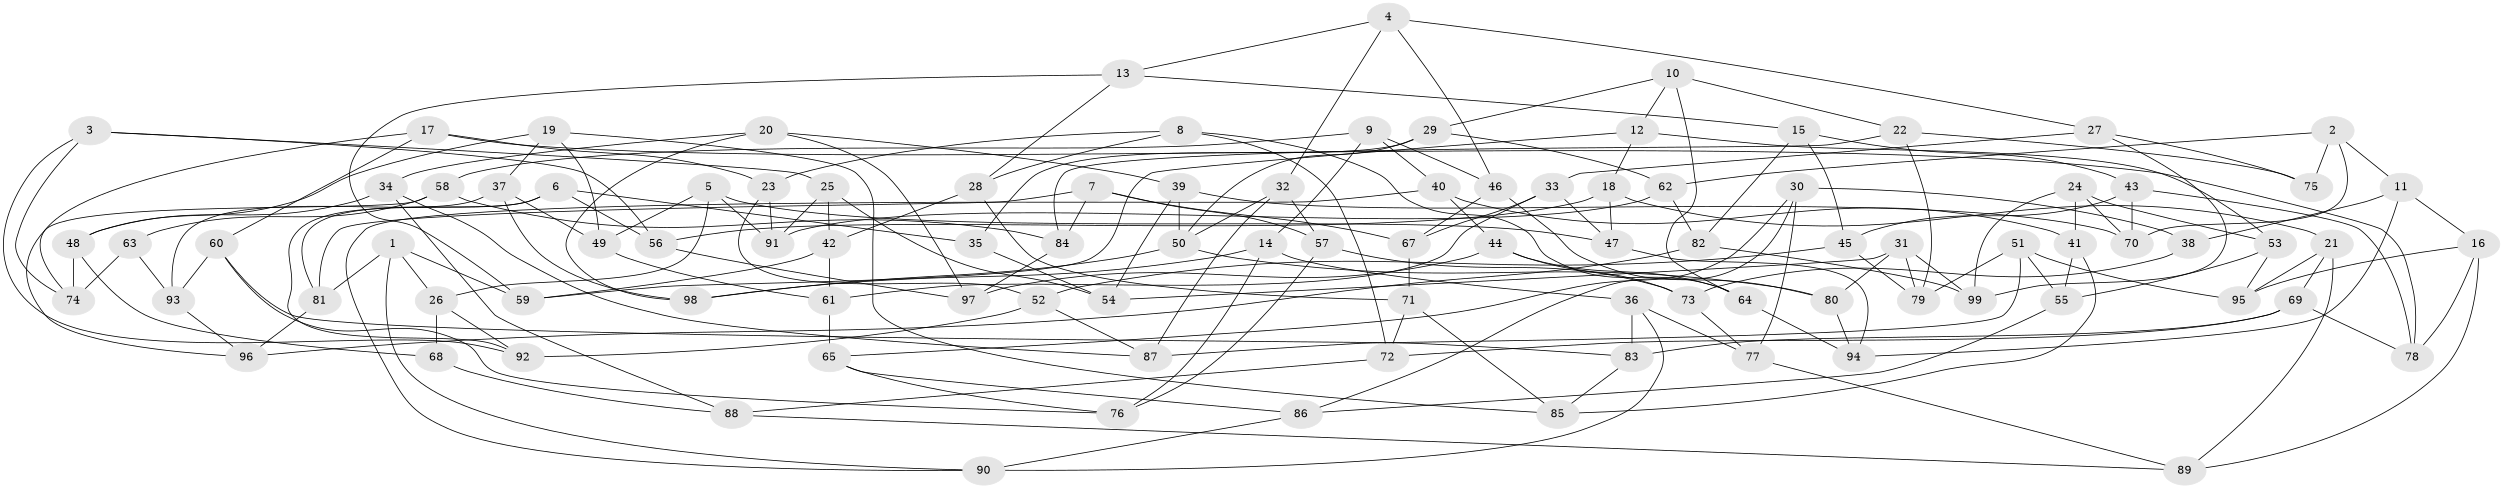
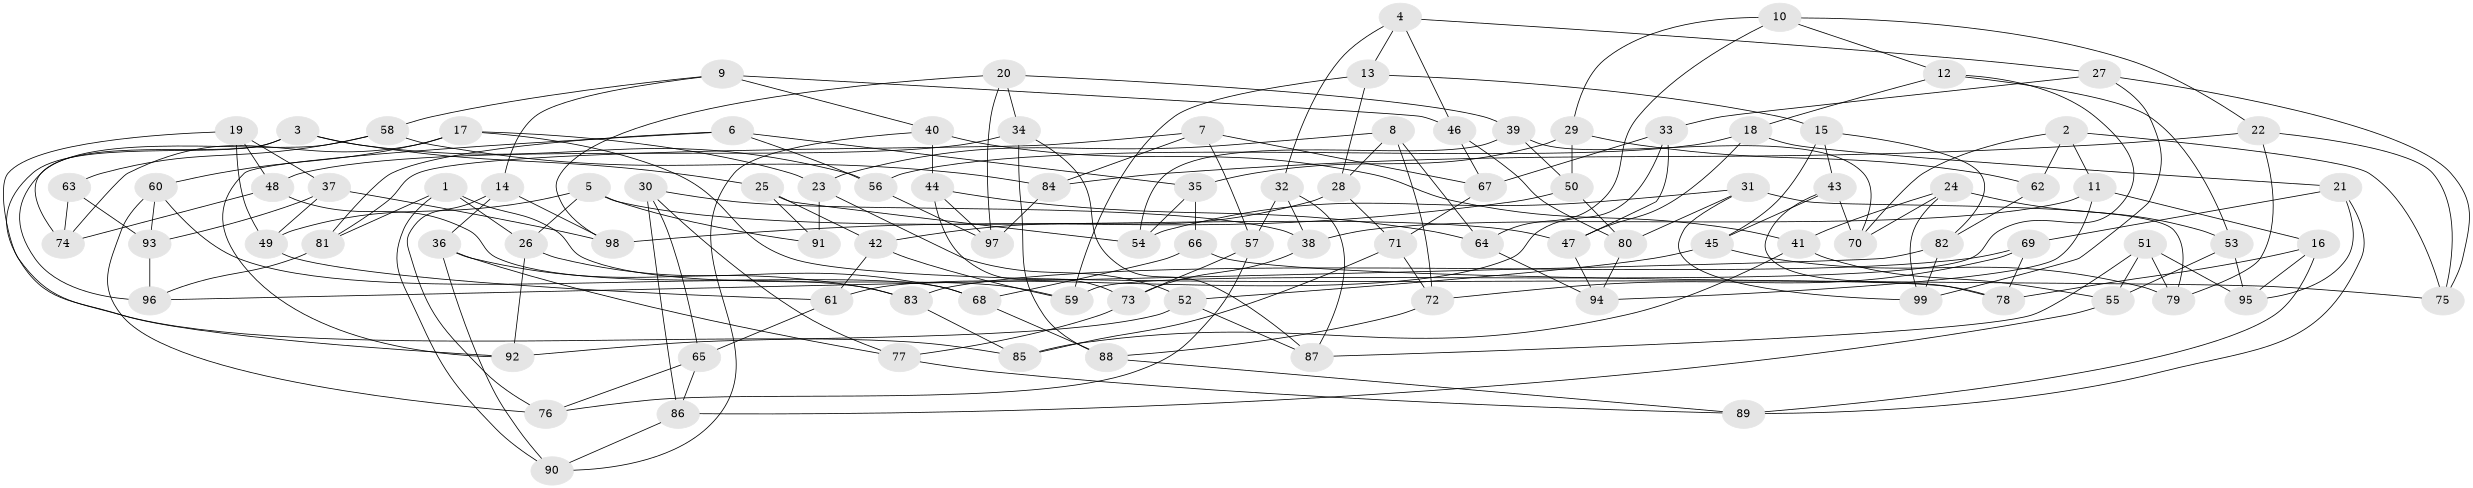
(1244, 209) -> (1296, 216)
(1154, 214) -> none
none -> (1196, 244)
